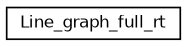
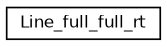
(93, 23) -> (83, 23)
